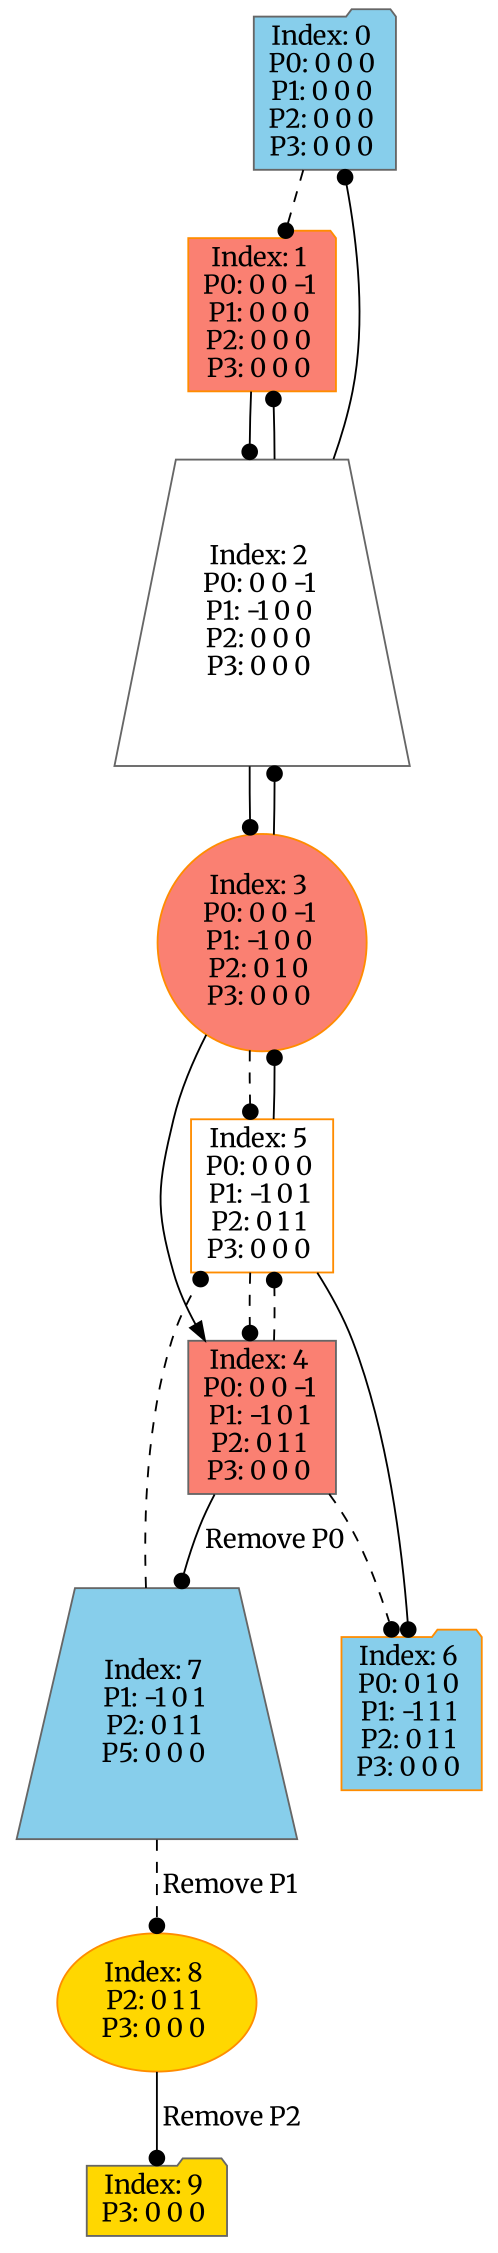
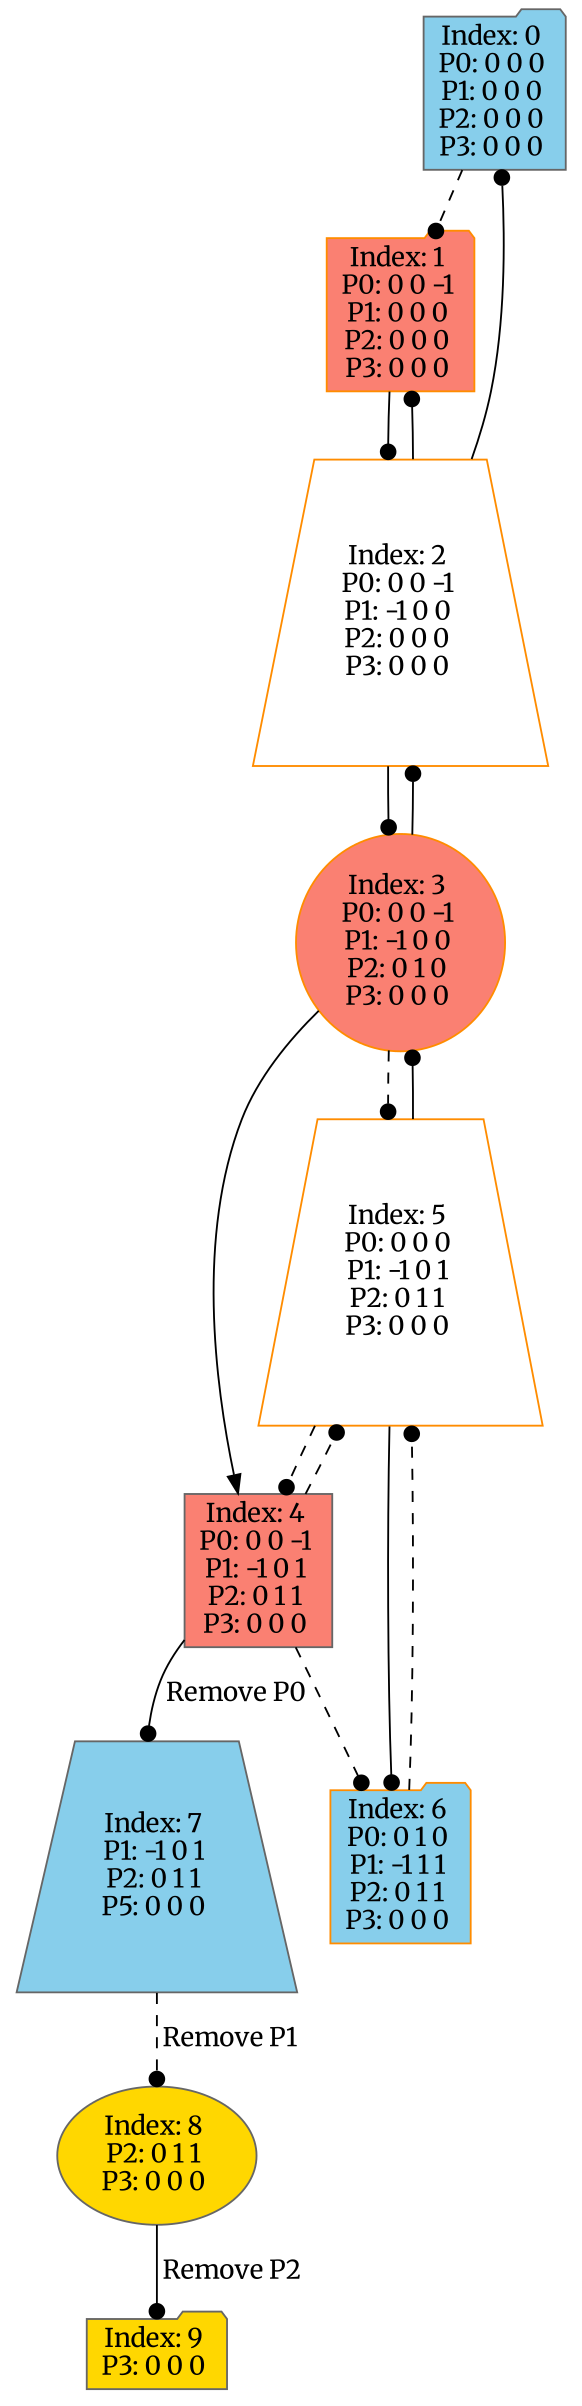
(262, 613) -> (401, 613)
(262, 1196) -> (401, 1272)
(152, 1433) -> (413, 1616)
(157, 2002) -> (157, 2156)
